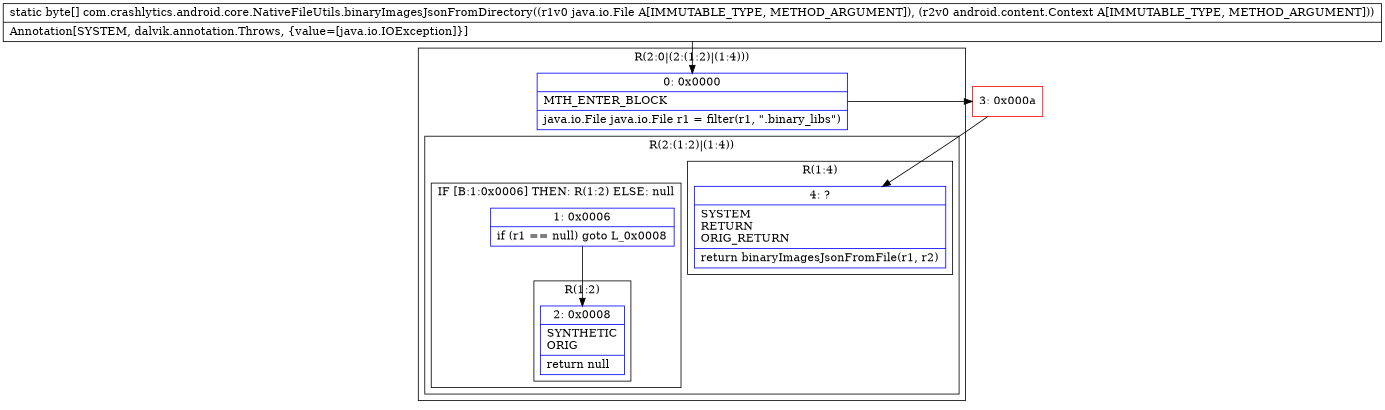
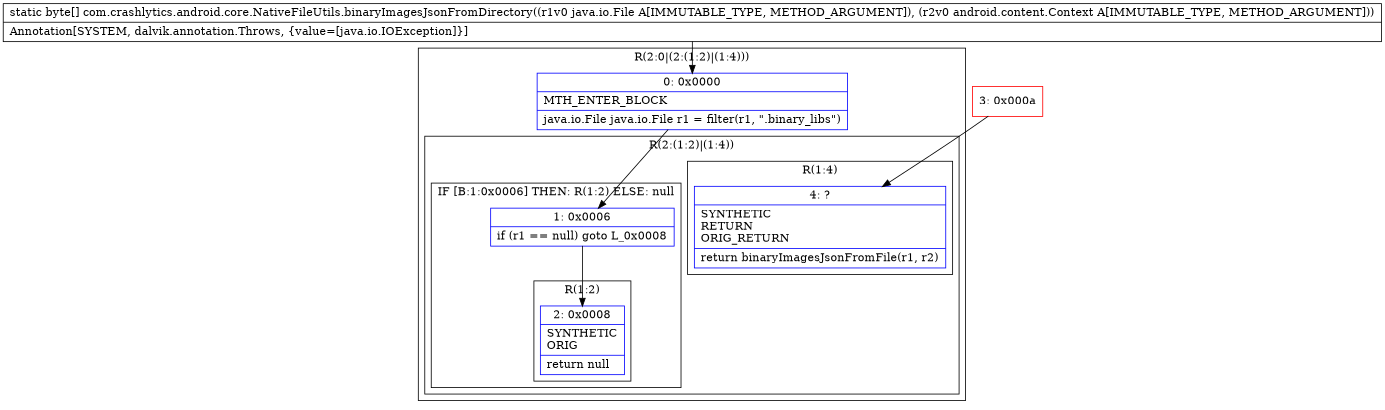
(906, 101) -> (636, 166)
(726, 214) -> (736, 214)
